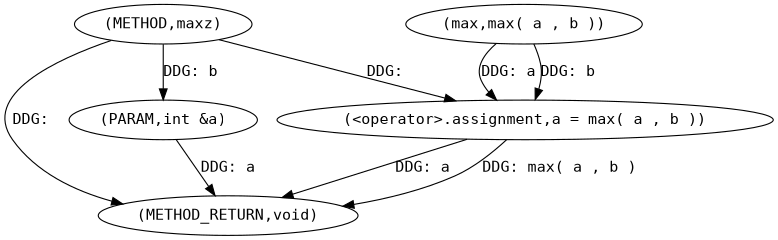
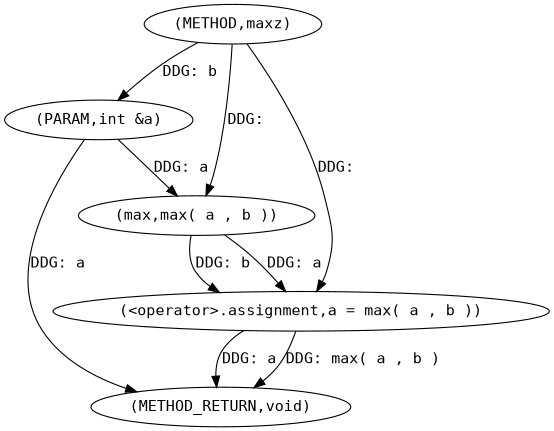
(6, 120) -> (225, 115)
none -> (144, 164)
